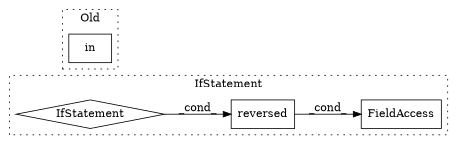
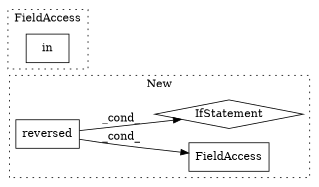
(90, 19) -> (48, 19)
(229, 84) -> (160, 84)
(194, 114) -> (126, 125)
